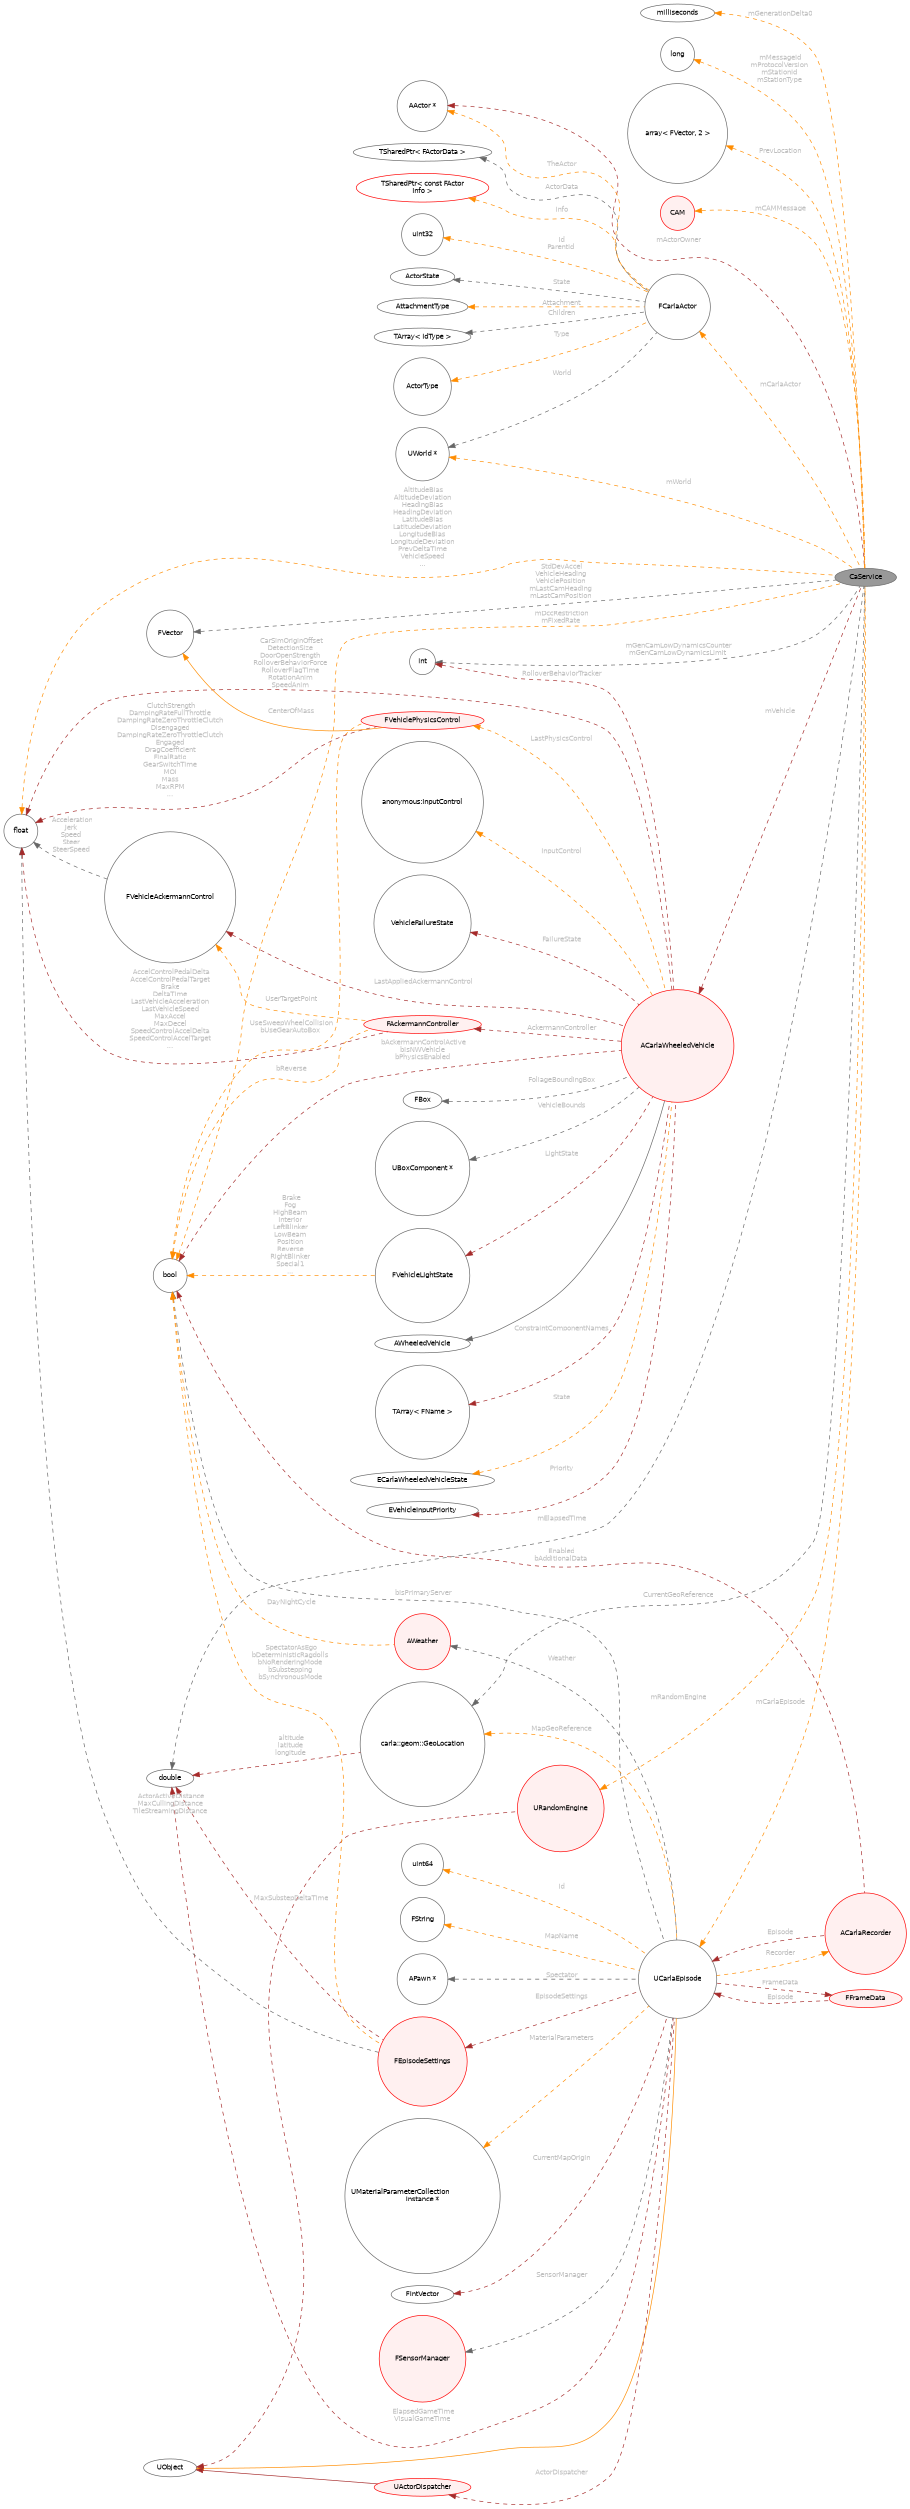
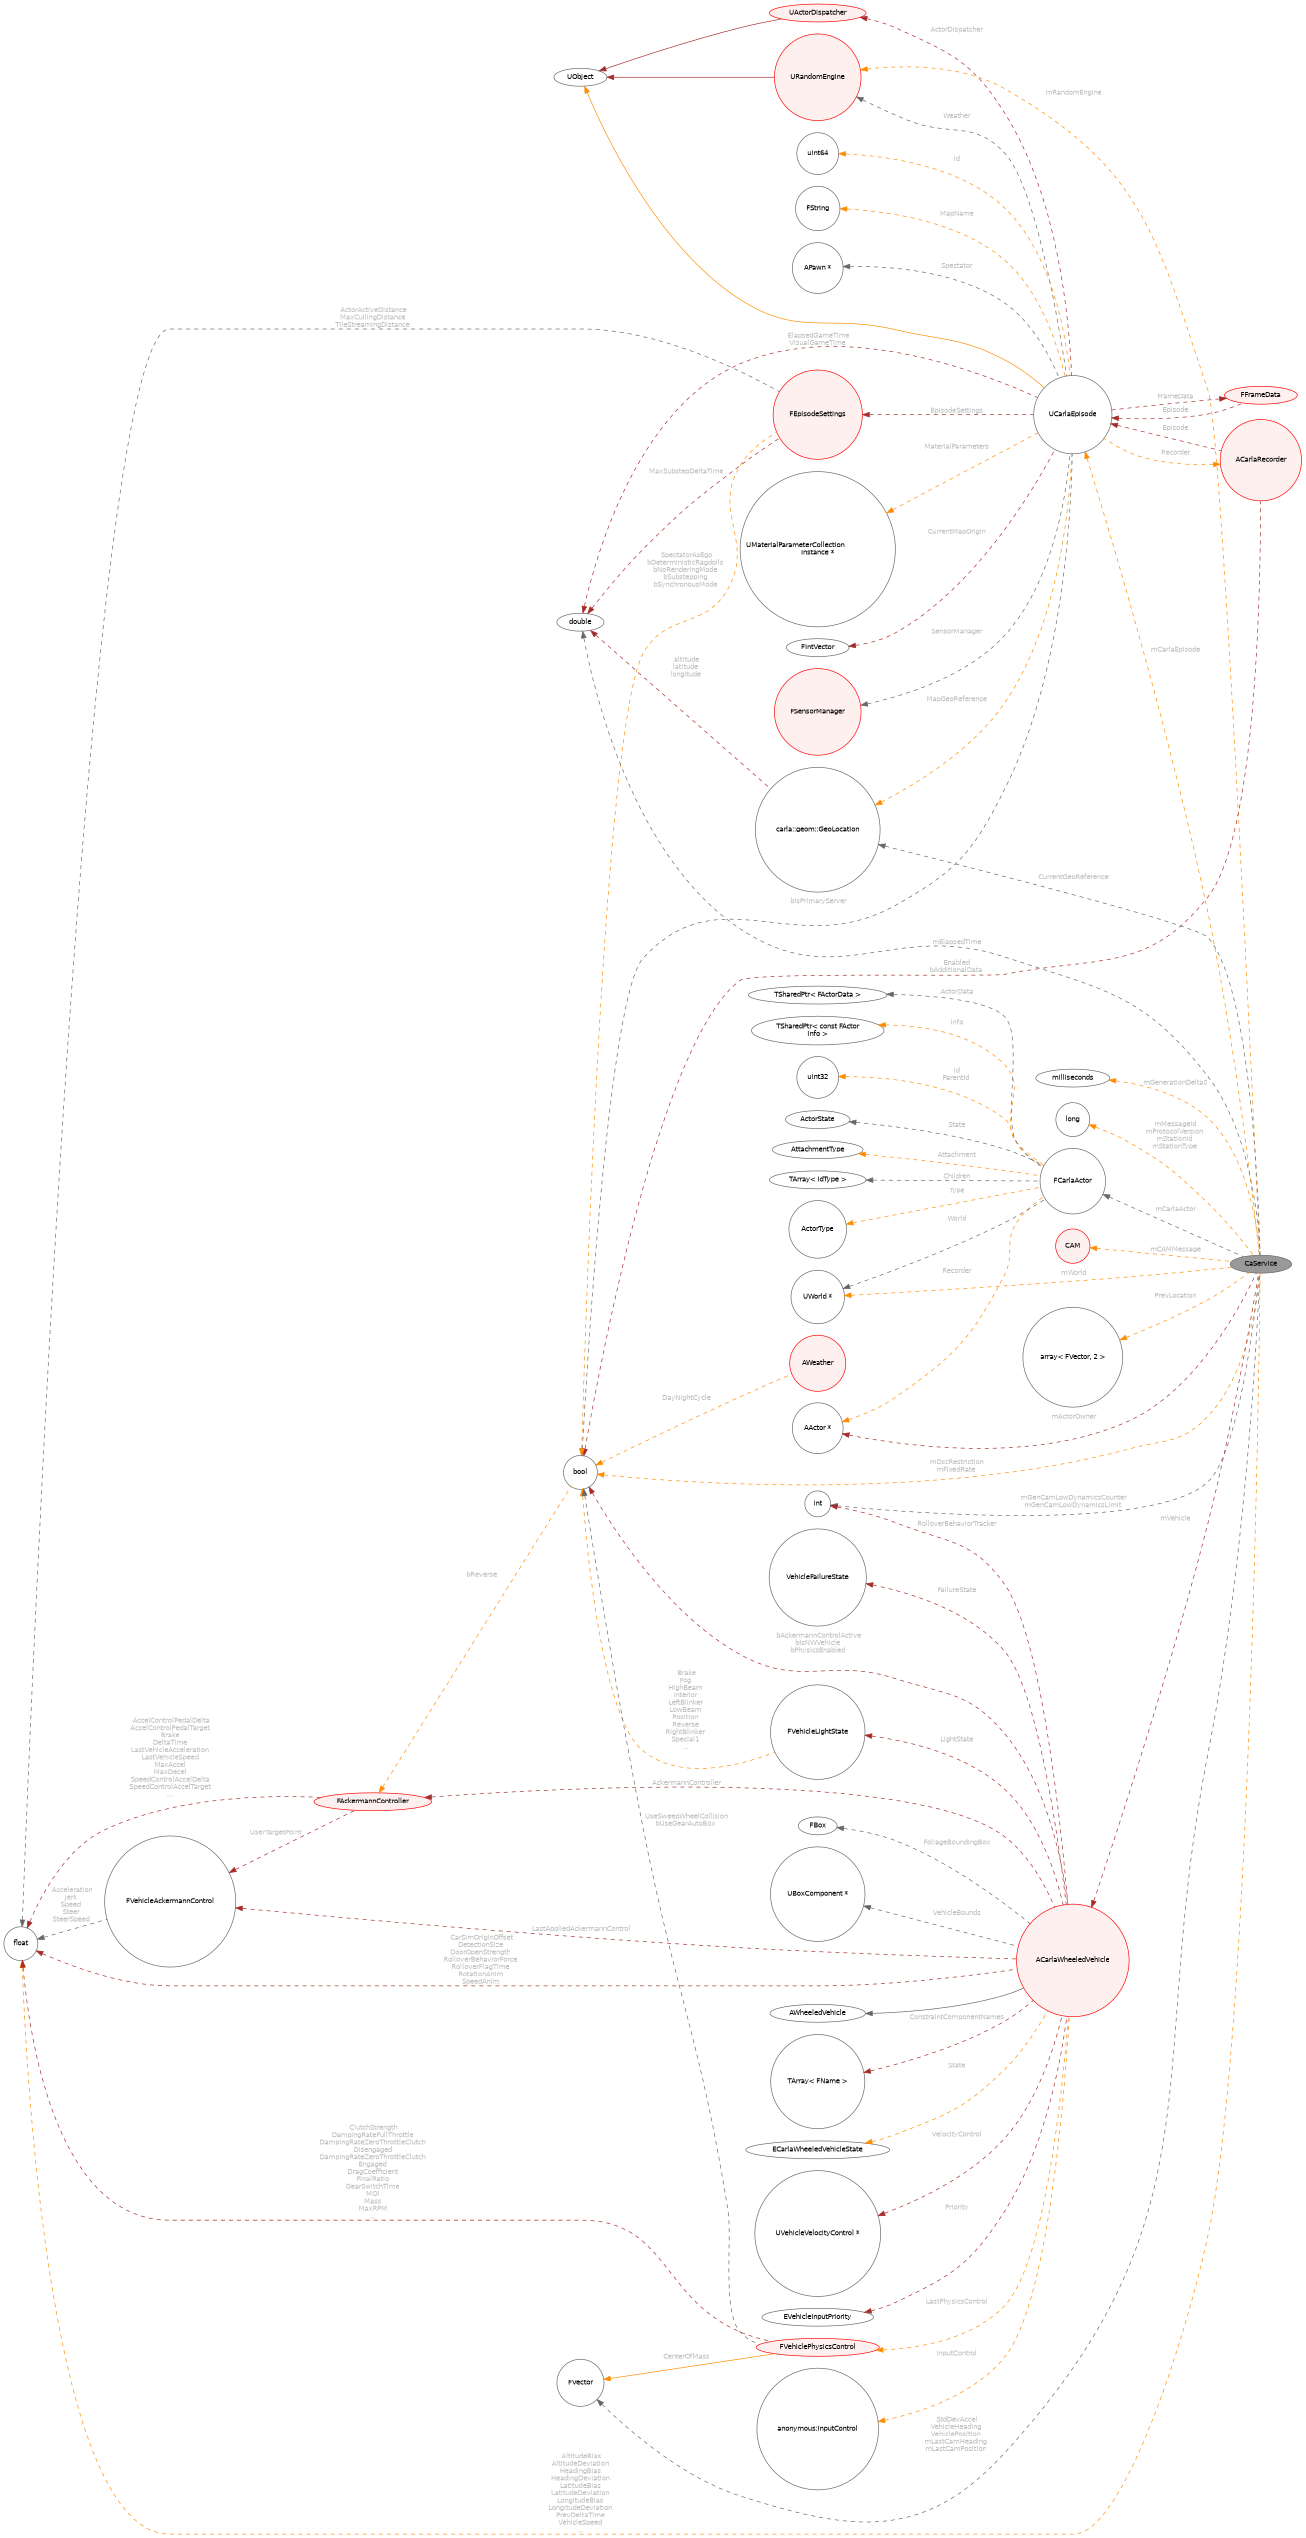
(561, 165) -> (956, 1271)
(423, 188) -> (818, 1031)
(791, 447) -> (1176, 1227)
(277, 1011) -> (295, 1840)
(336, 1024) -> (665, 1926)
(237, 1099) -> (477, 1637)
(627, 1747) -> (1023, 188)
(274, 2074) -> (694, 77)
none -> (818, 2234)
